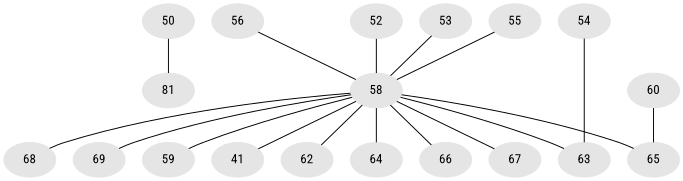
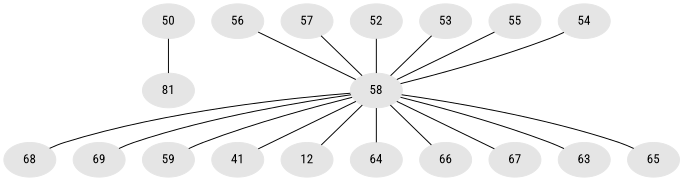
none -> (307, 21)
(584, 90) -> (483, 61)
(654, 90) -> none
(307, 160) -> (307, 160)
